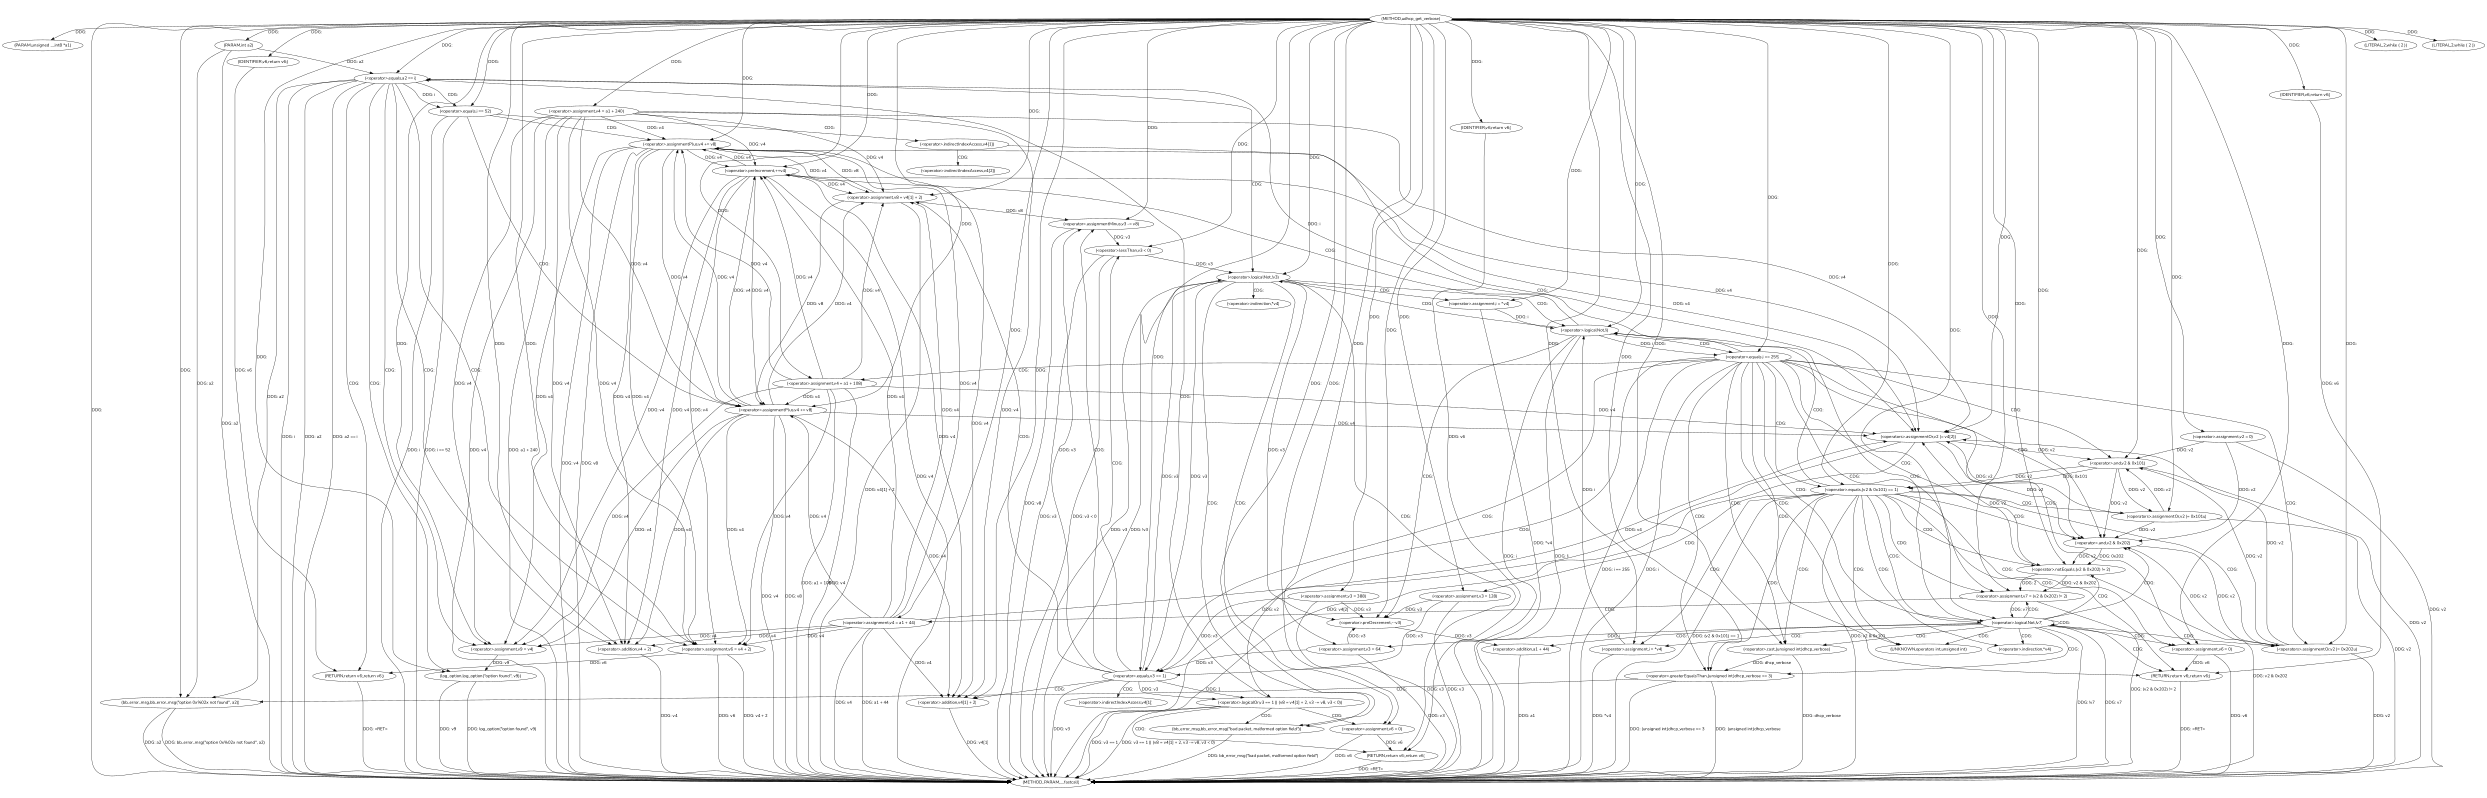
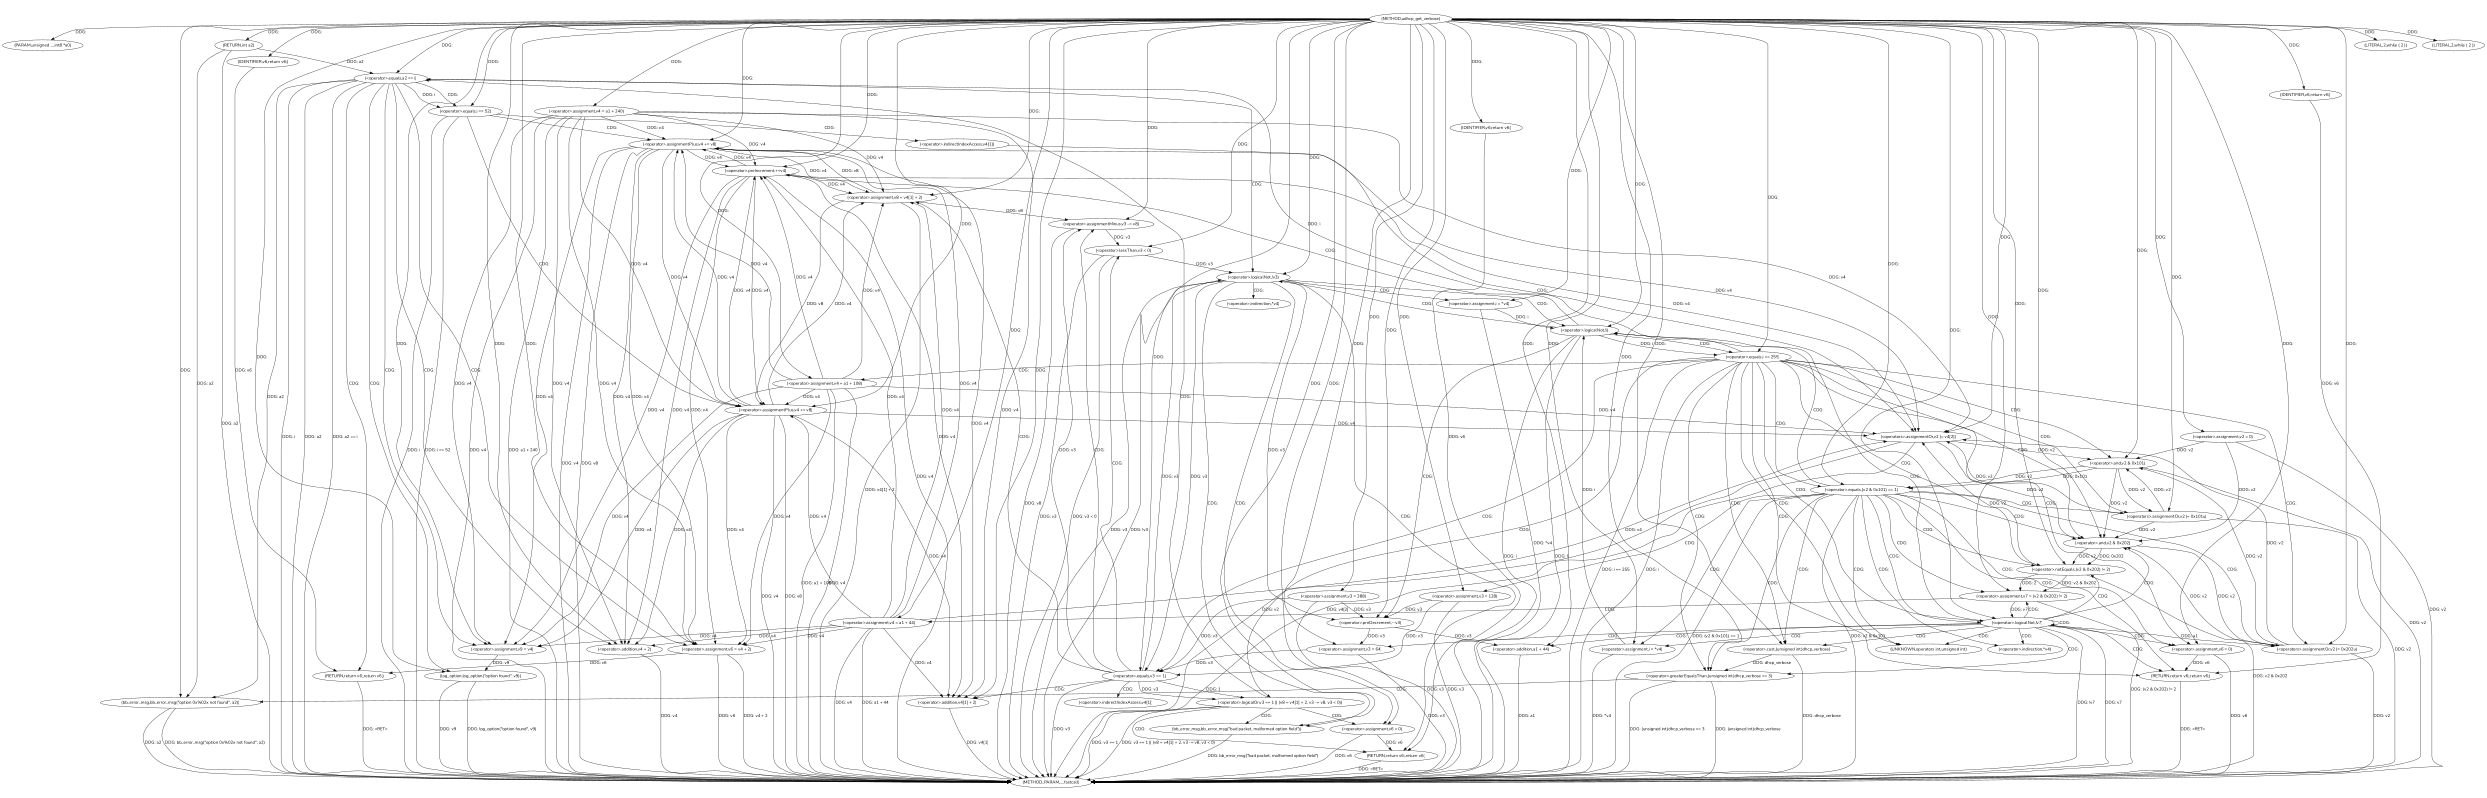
(43, 45) -> (43, 45)
(239, 45) -> (239, 45)
(958, 171) -> none
(92, 219) -> (1588, 283)
(1876, 483) -> (1964, 417)
(1348, 636) -> (1367, 636)
(1614, 636) -> (1614, 636)
(2190, 636) -> (2190, 636)
